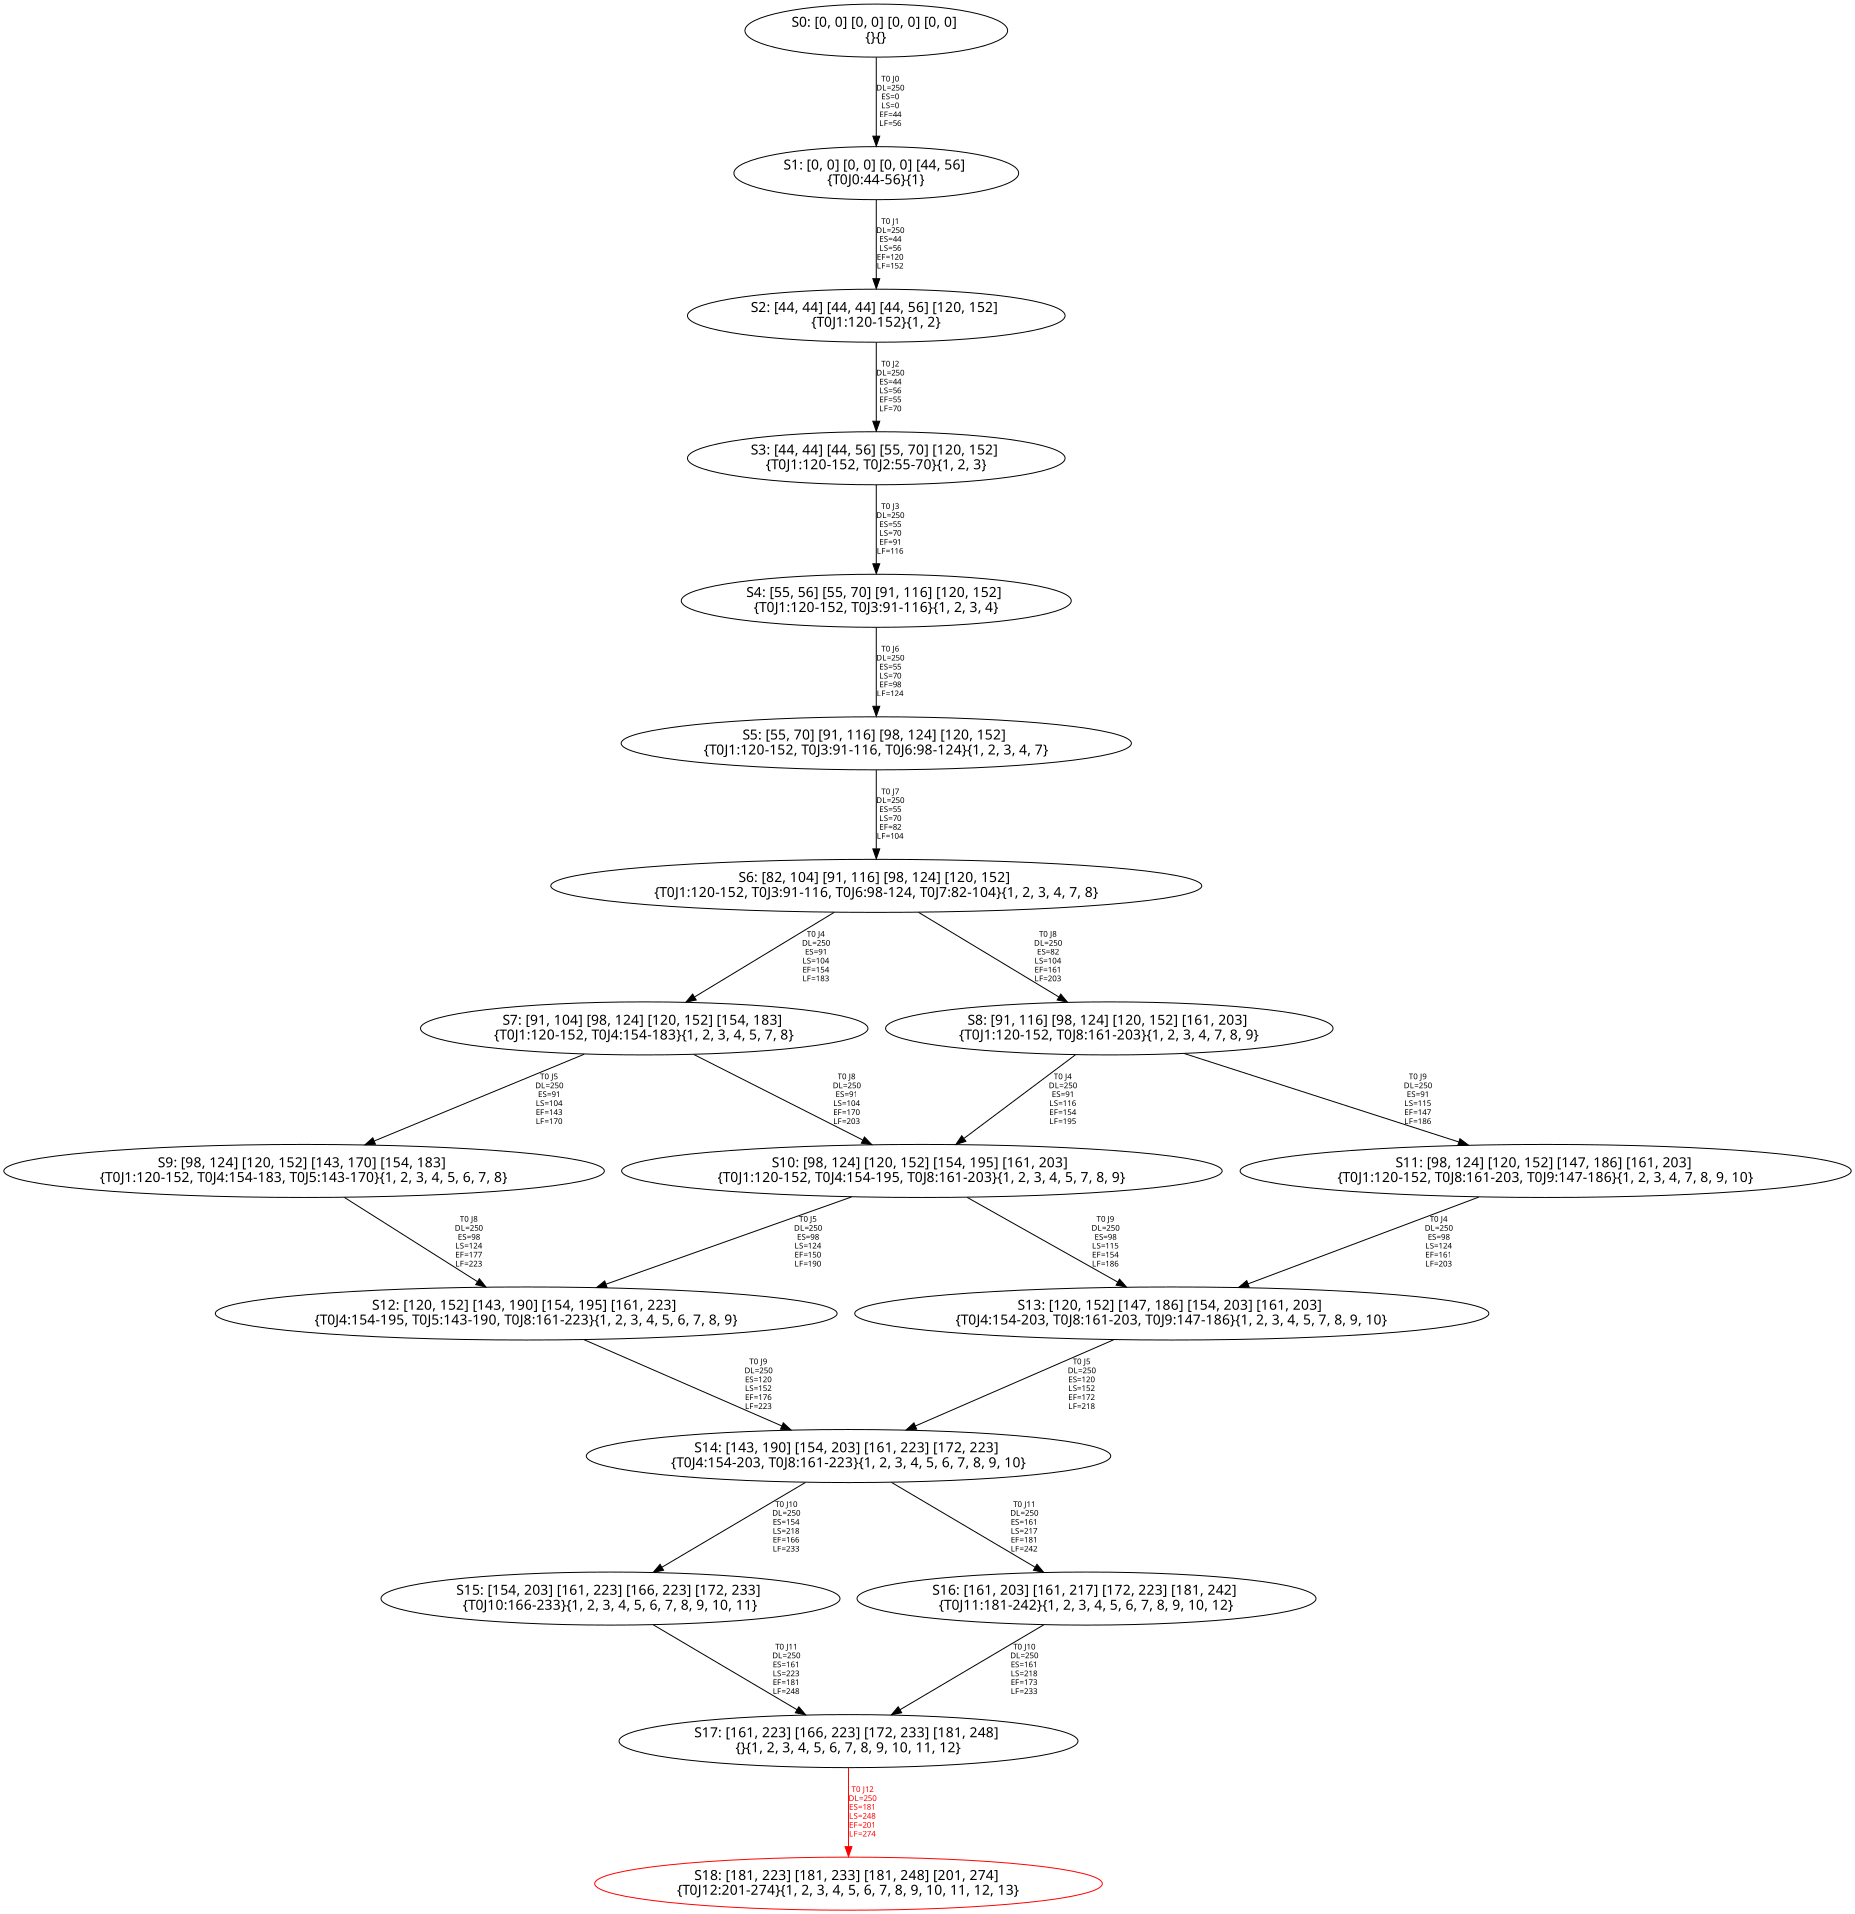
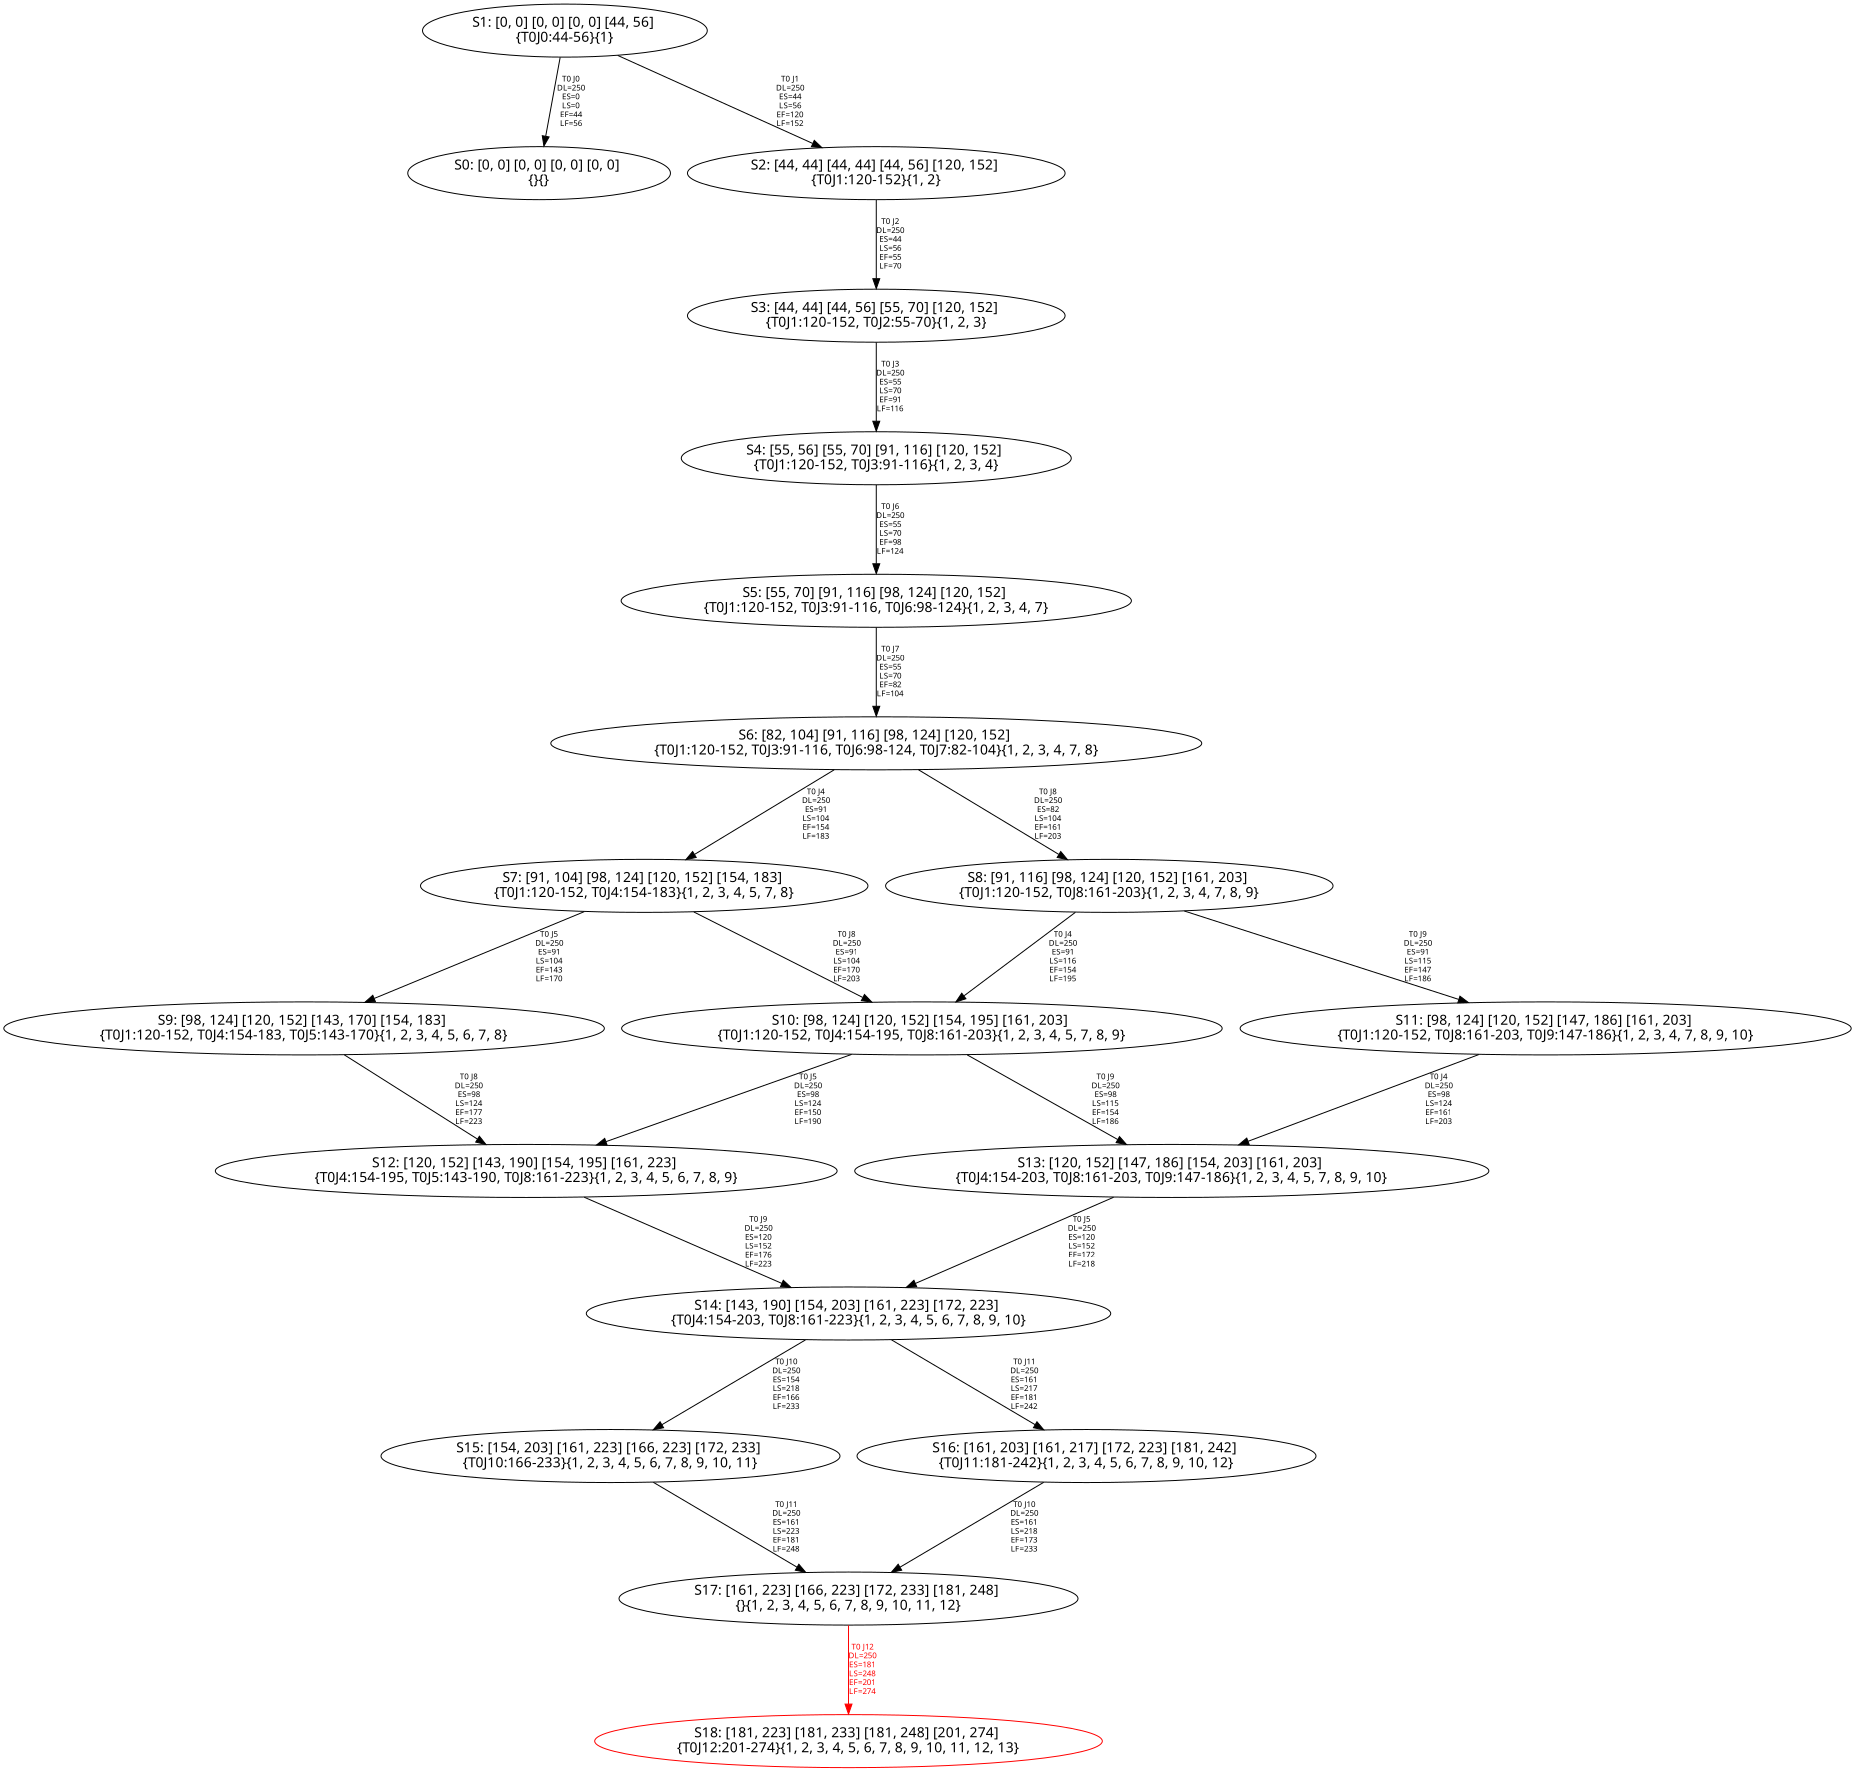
(876, 97) -> (553, 97)
